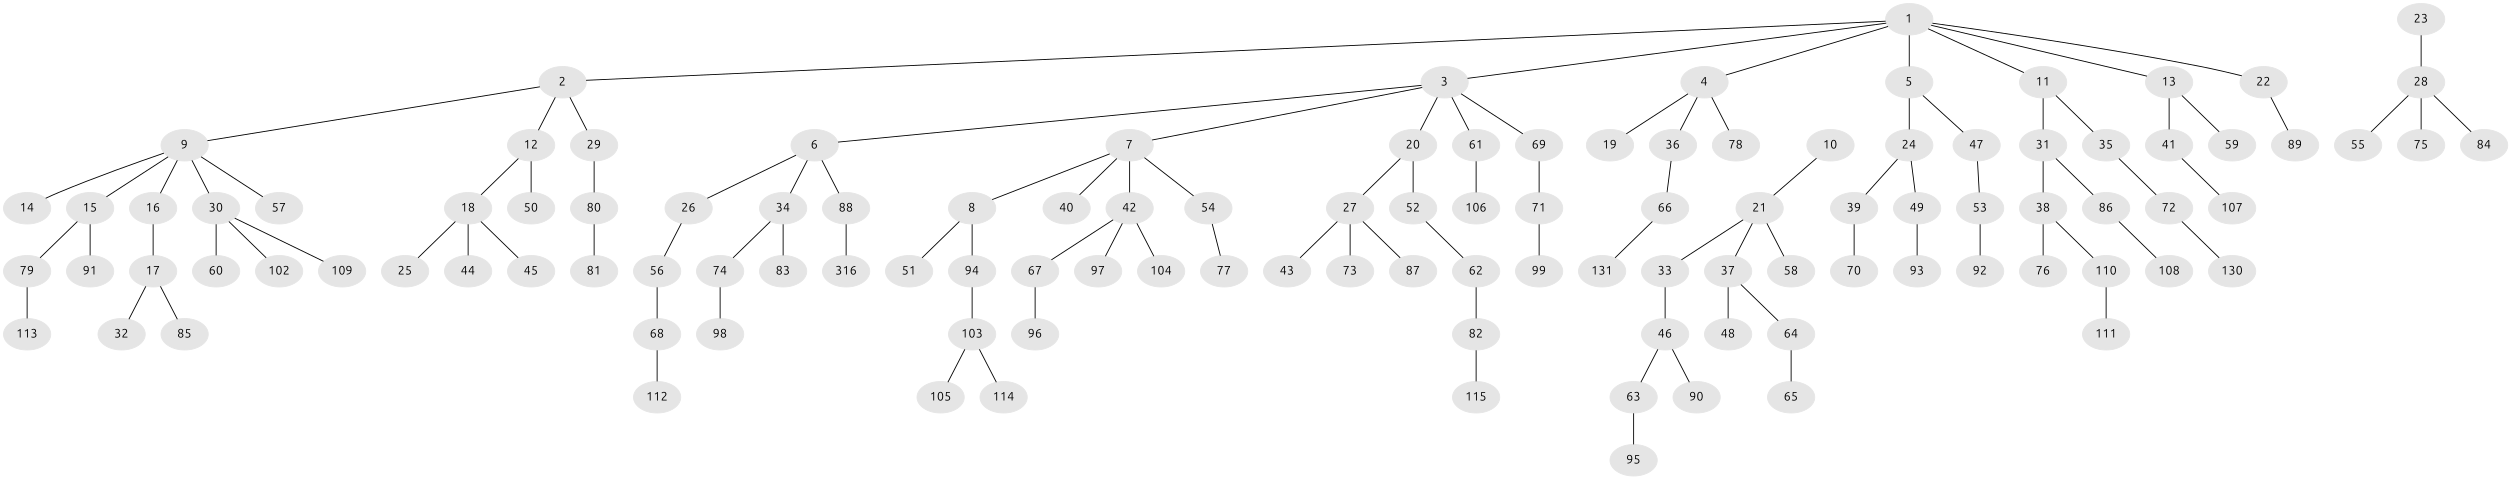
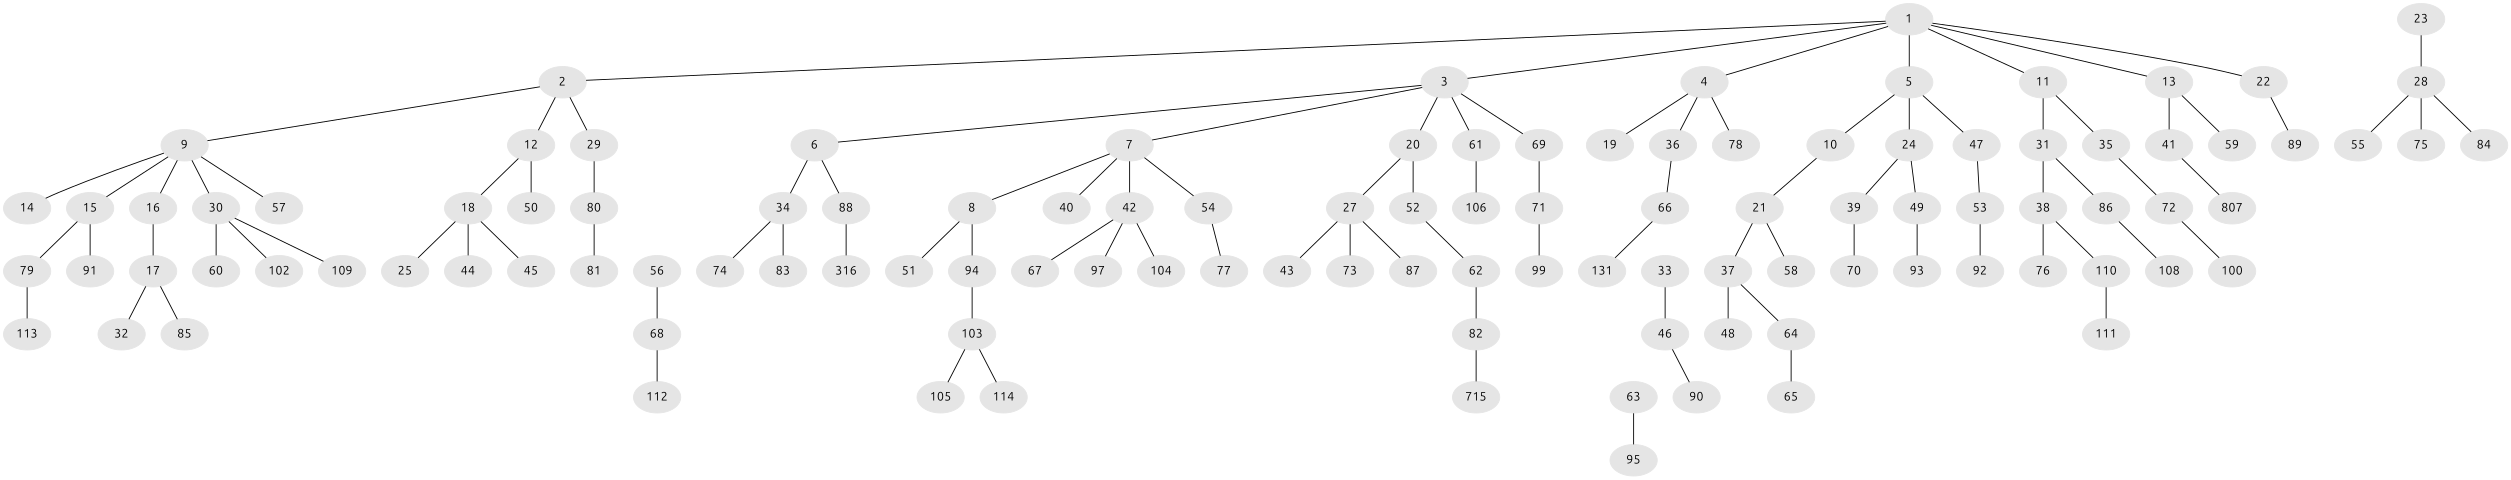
none -> (1870, 114)
(689, 208) -> none
(2232, 208) -> (2232, 208)
(1712, 240) -> none
(2232, 271) -> (2232, 271)
(720, 334) -> none
(1035, 334) -> none
(1649, 366) -> none
(1476, 397) -> (1476, 397)
